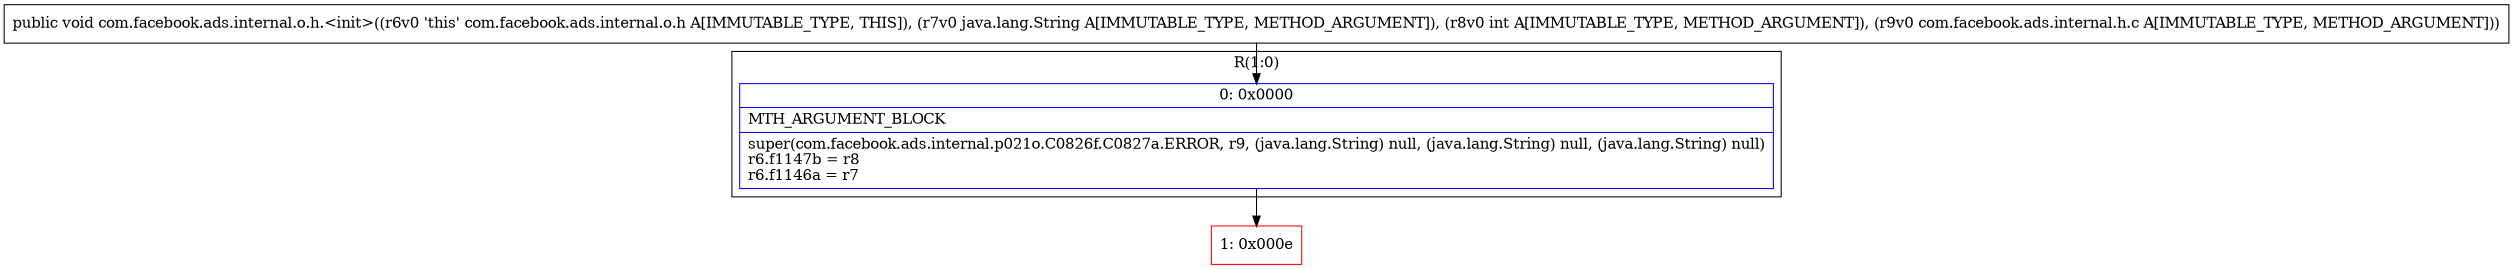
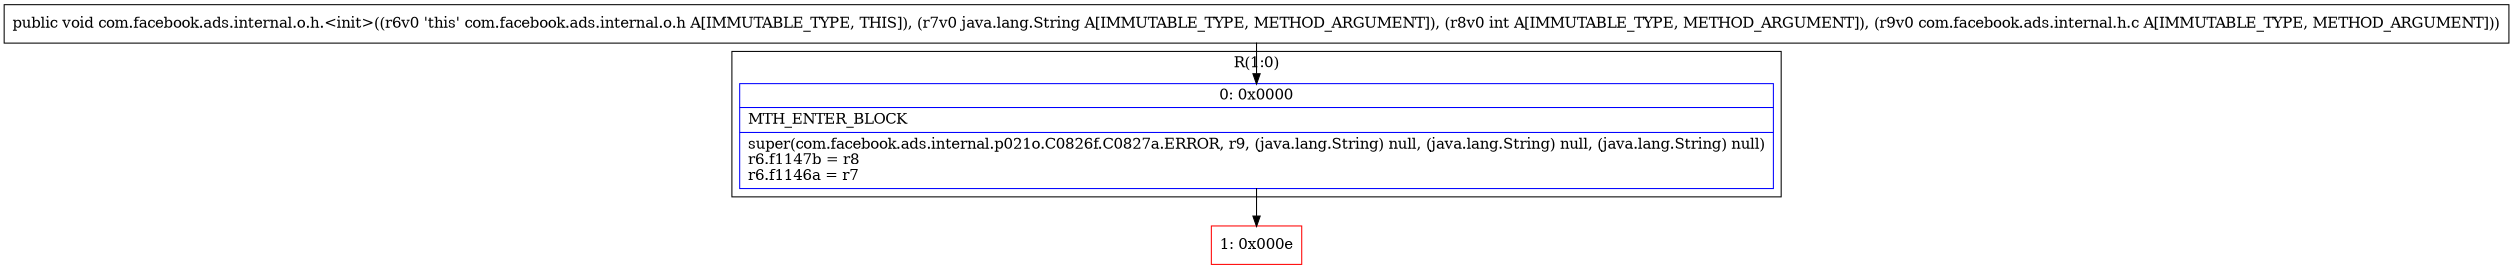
(847, 119) -> (828, 119)
